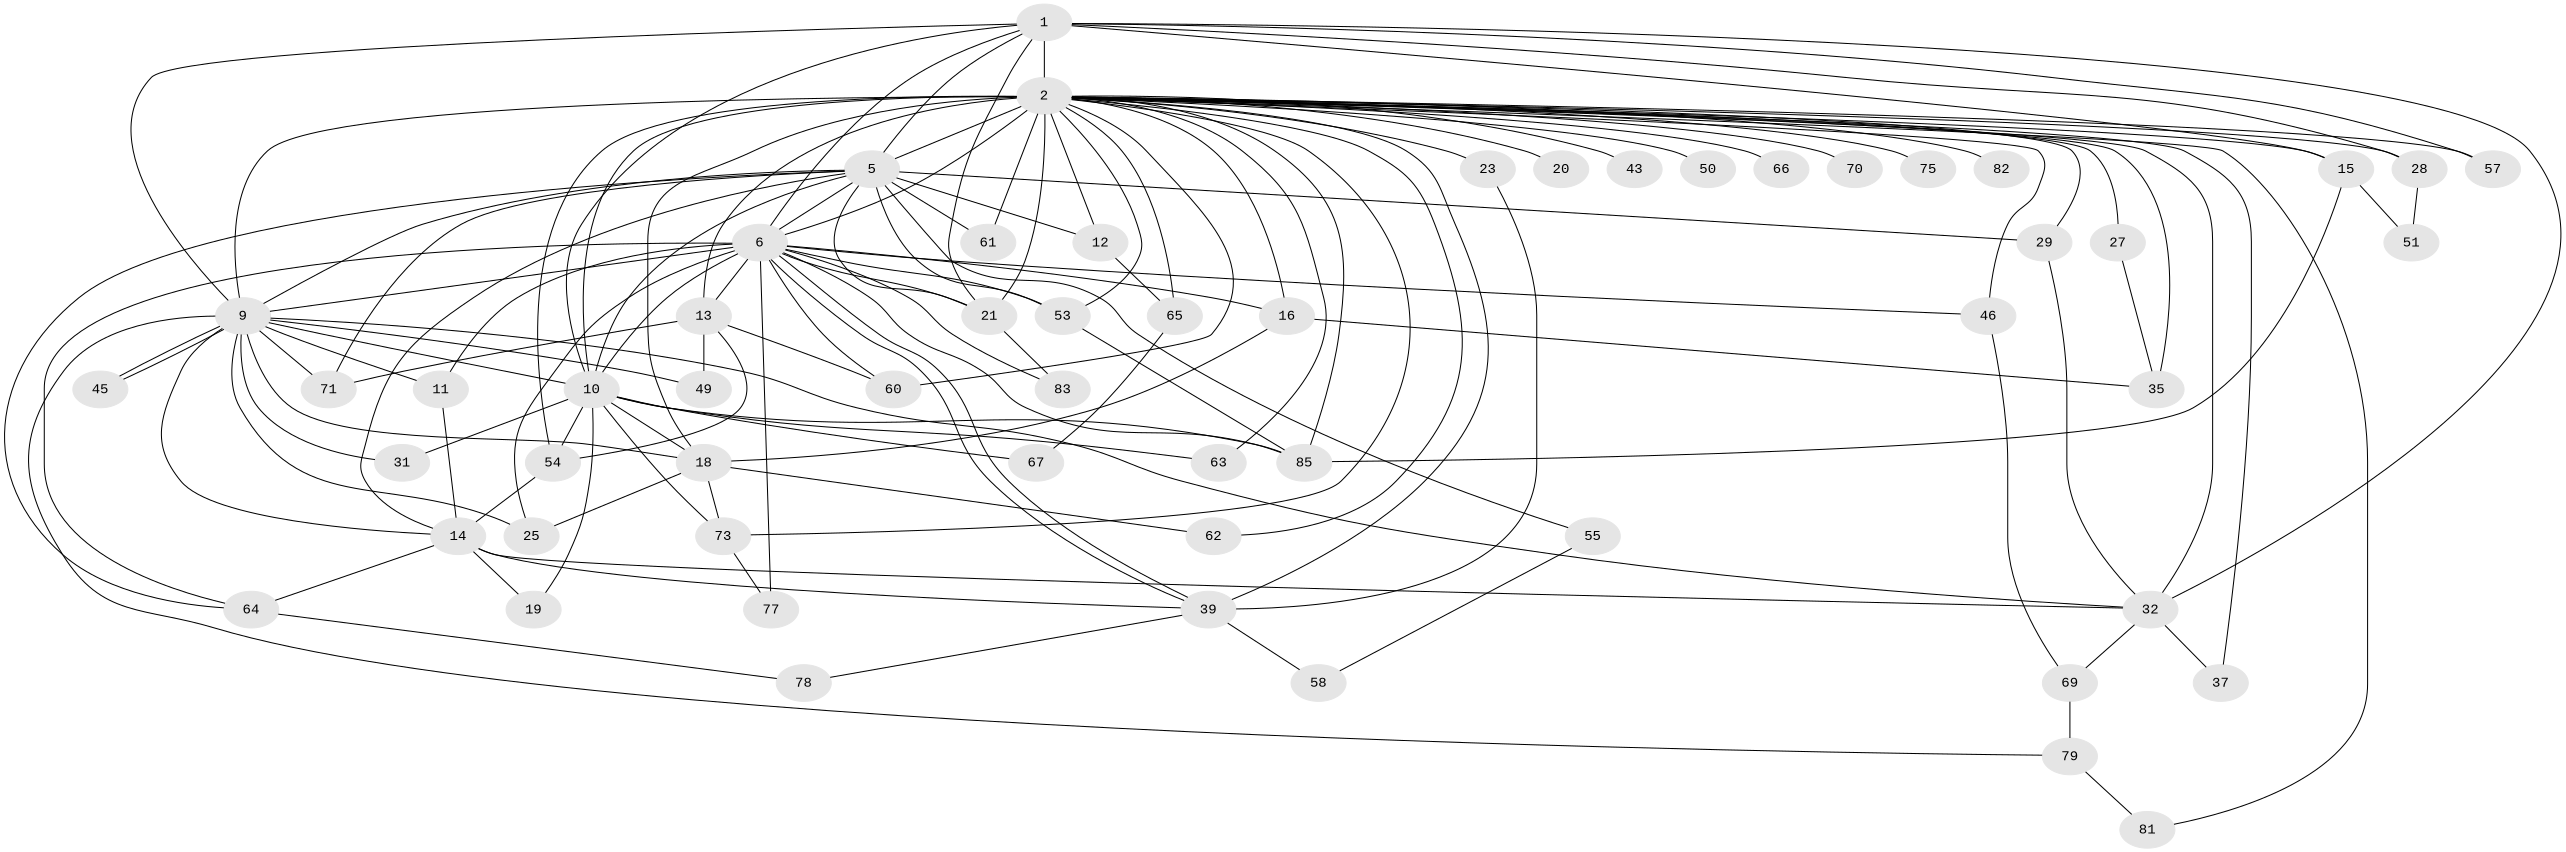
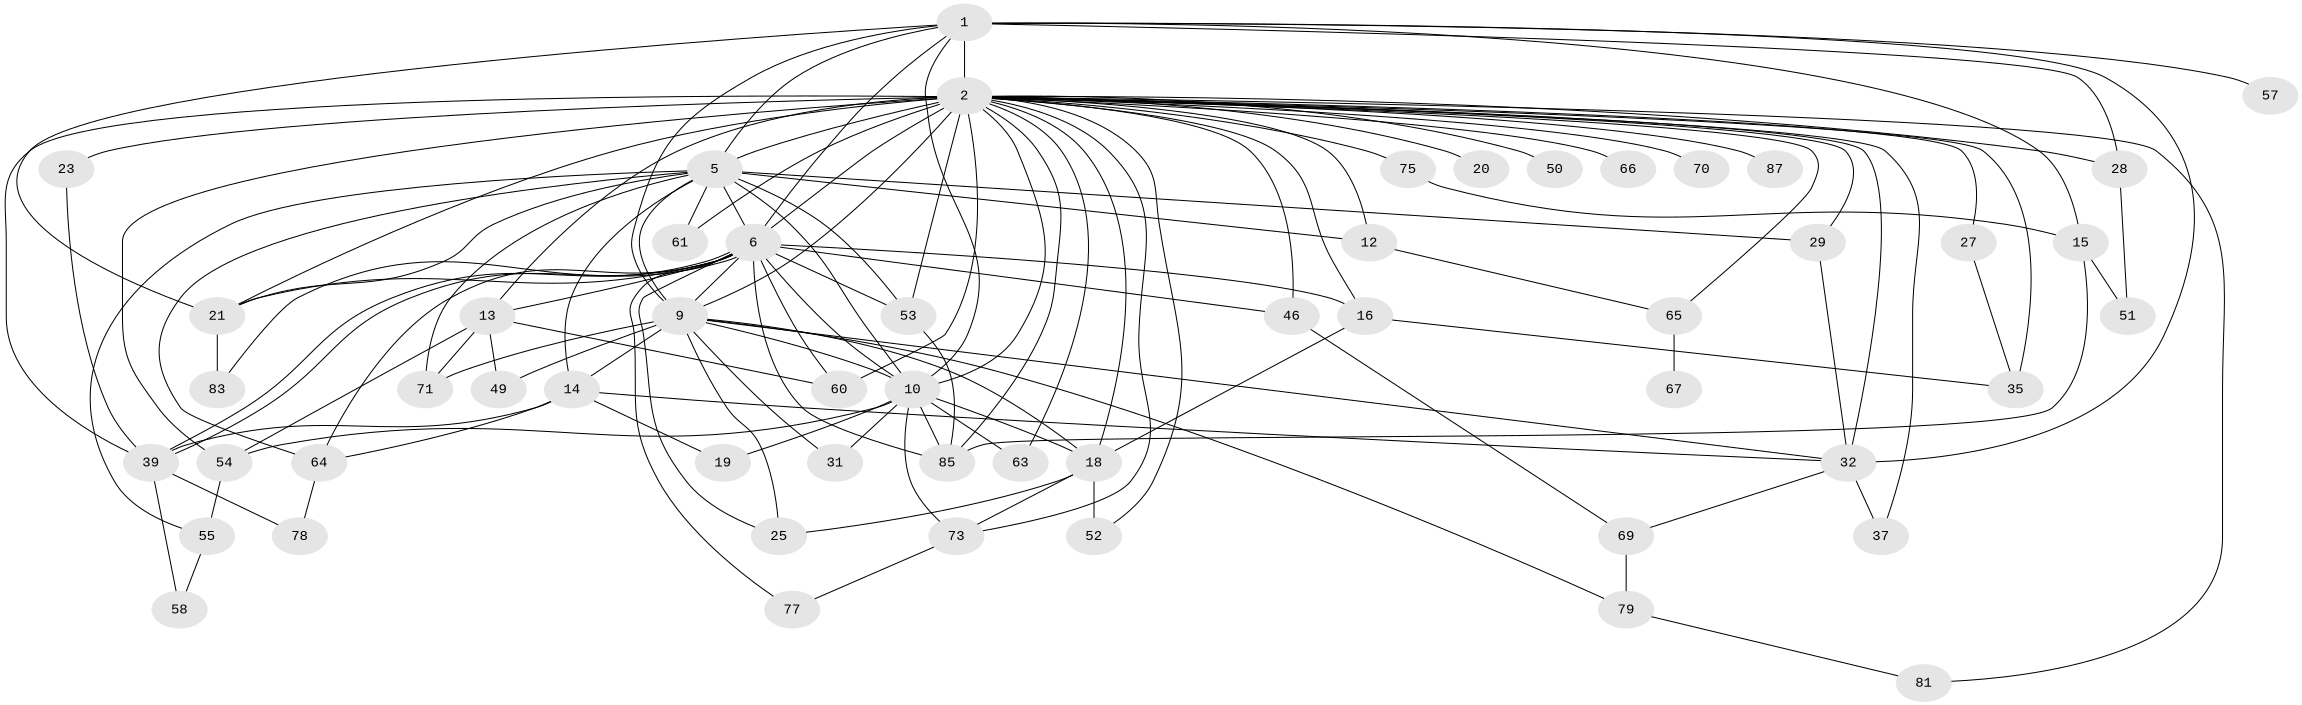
(1773, 112) -> none
(1699, 115) -> (1741, 215)
(1635, 169) -> none
(2002, 169) -> (1775, 169)
(100, 389) -> none
(441, 389) -> none
(812, 432) -> none
(506, 500) -> (215, 502)
(1214, 536) -> (1094, 536)
